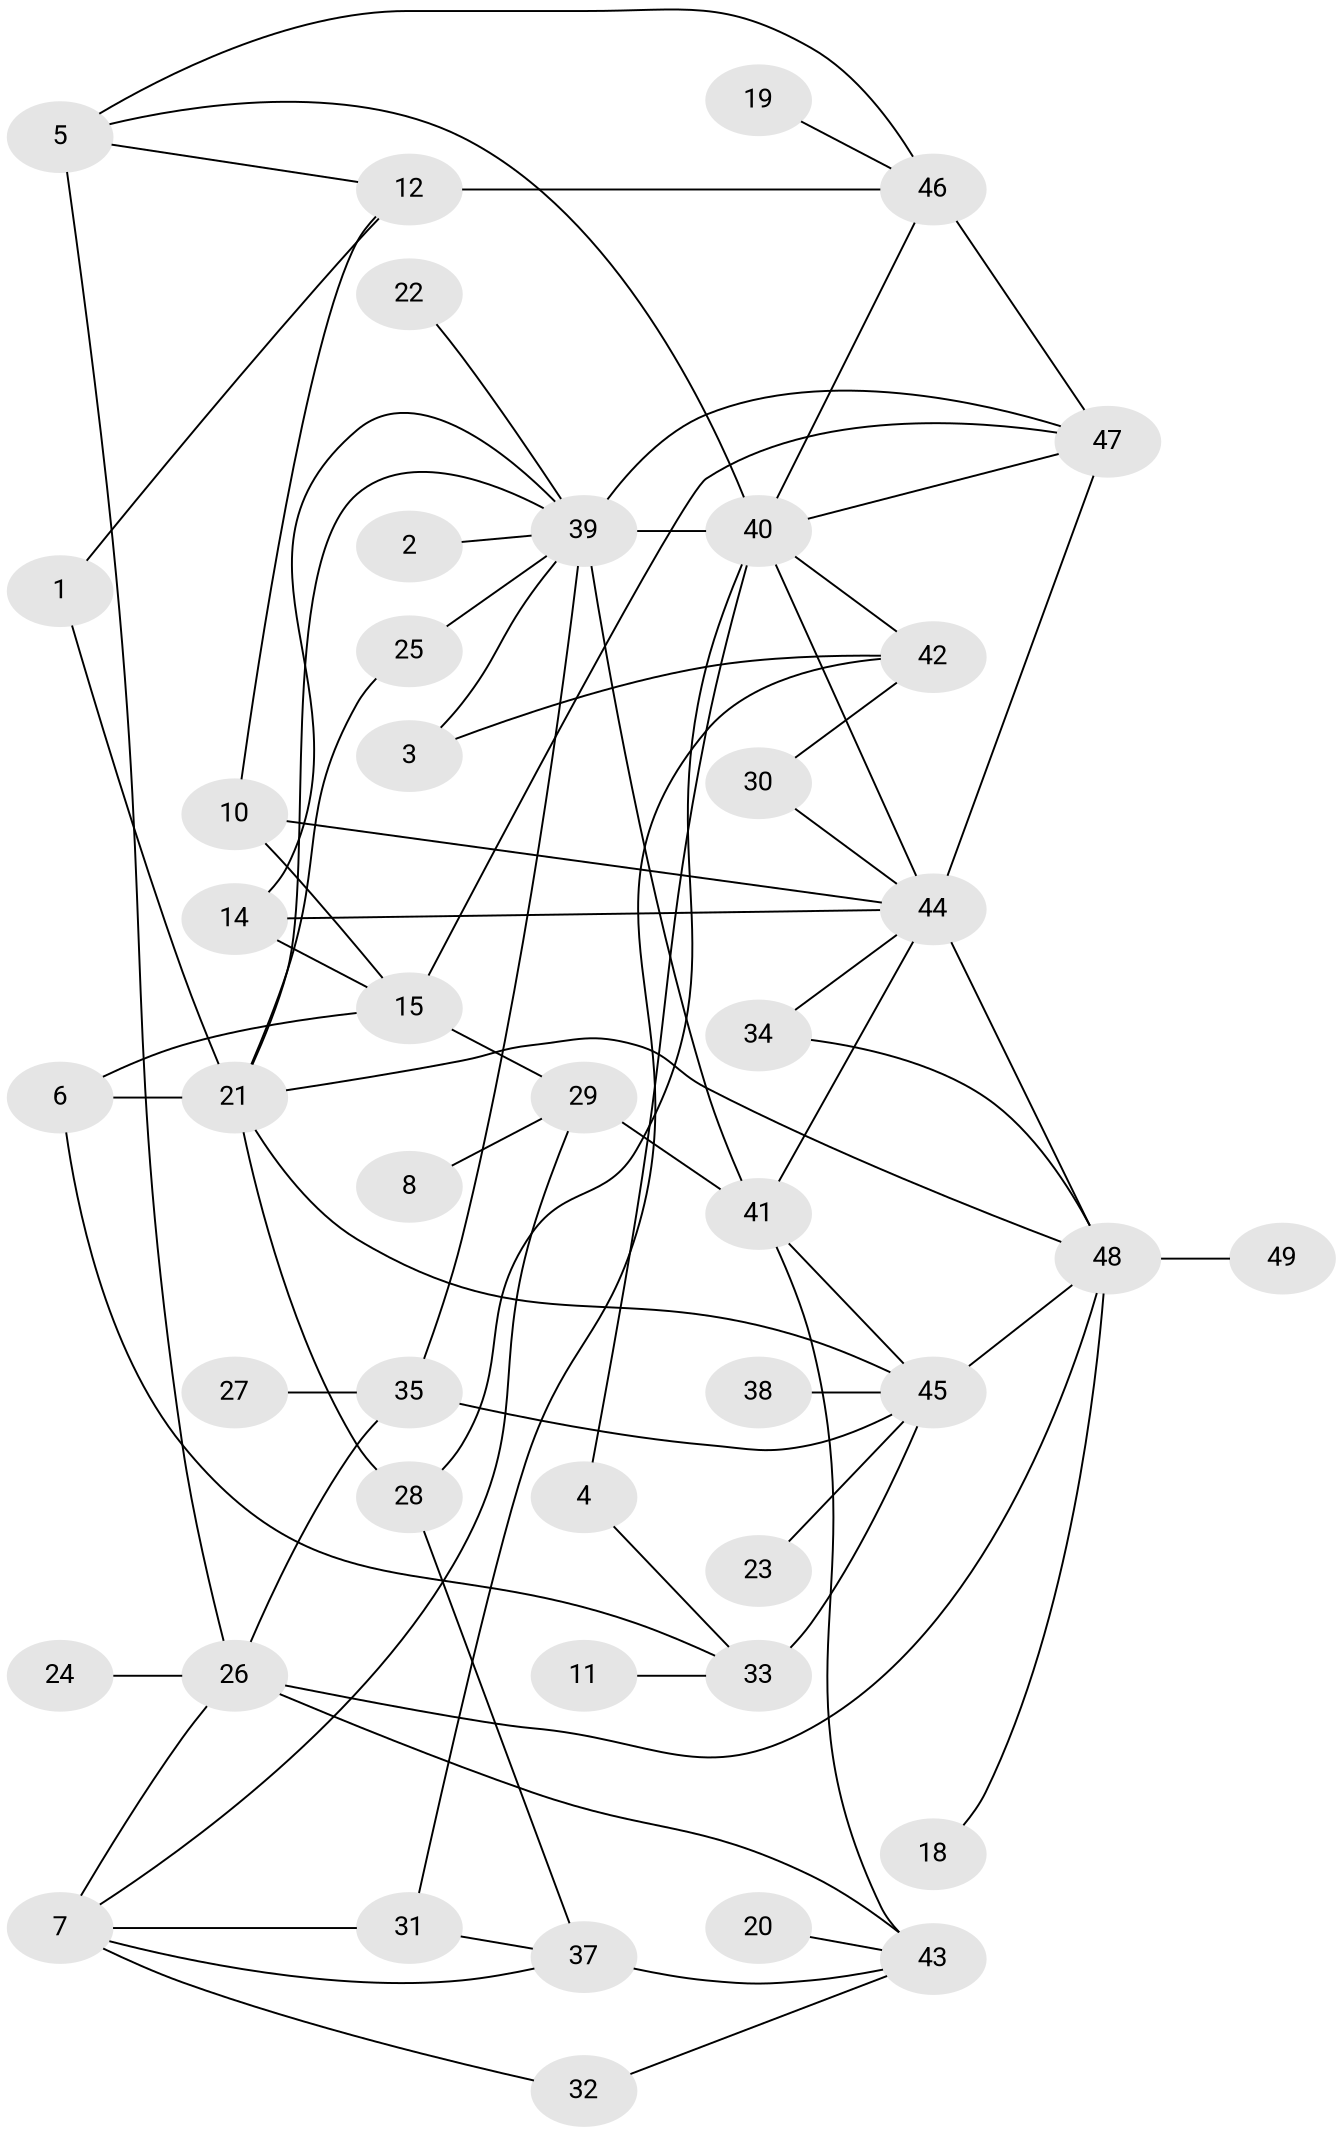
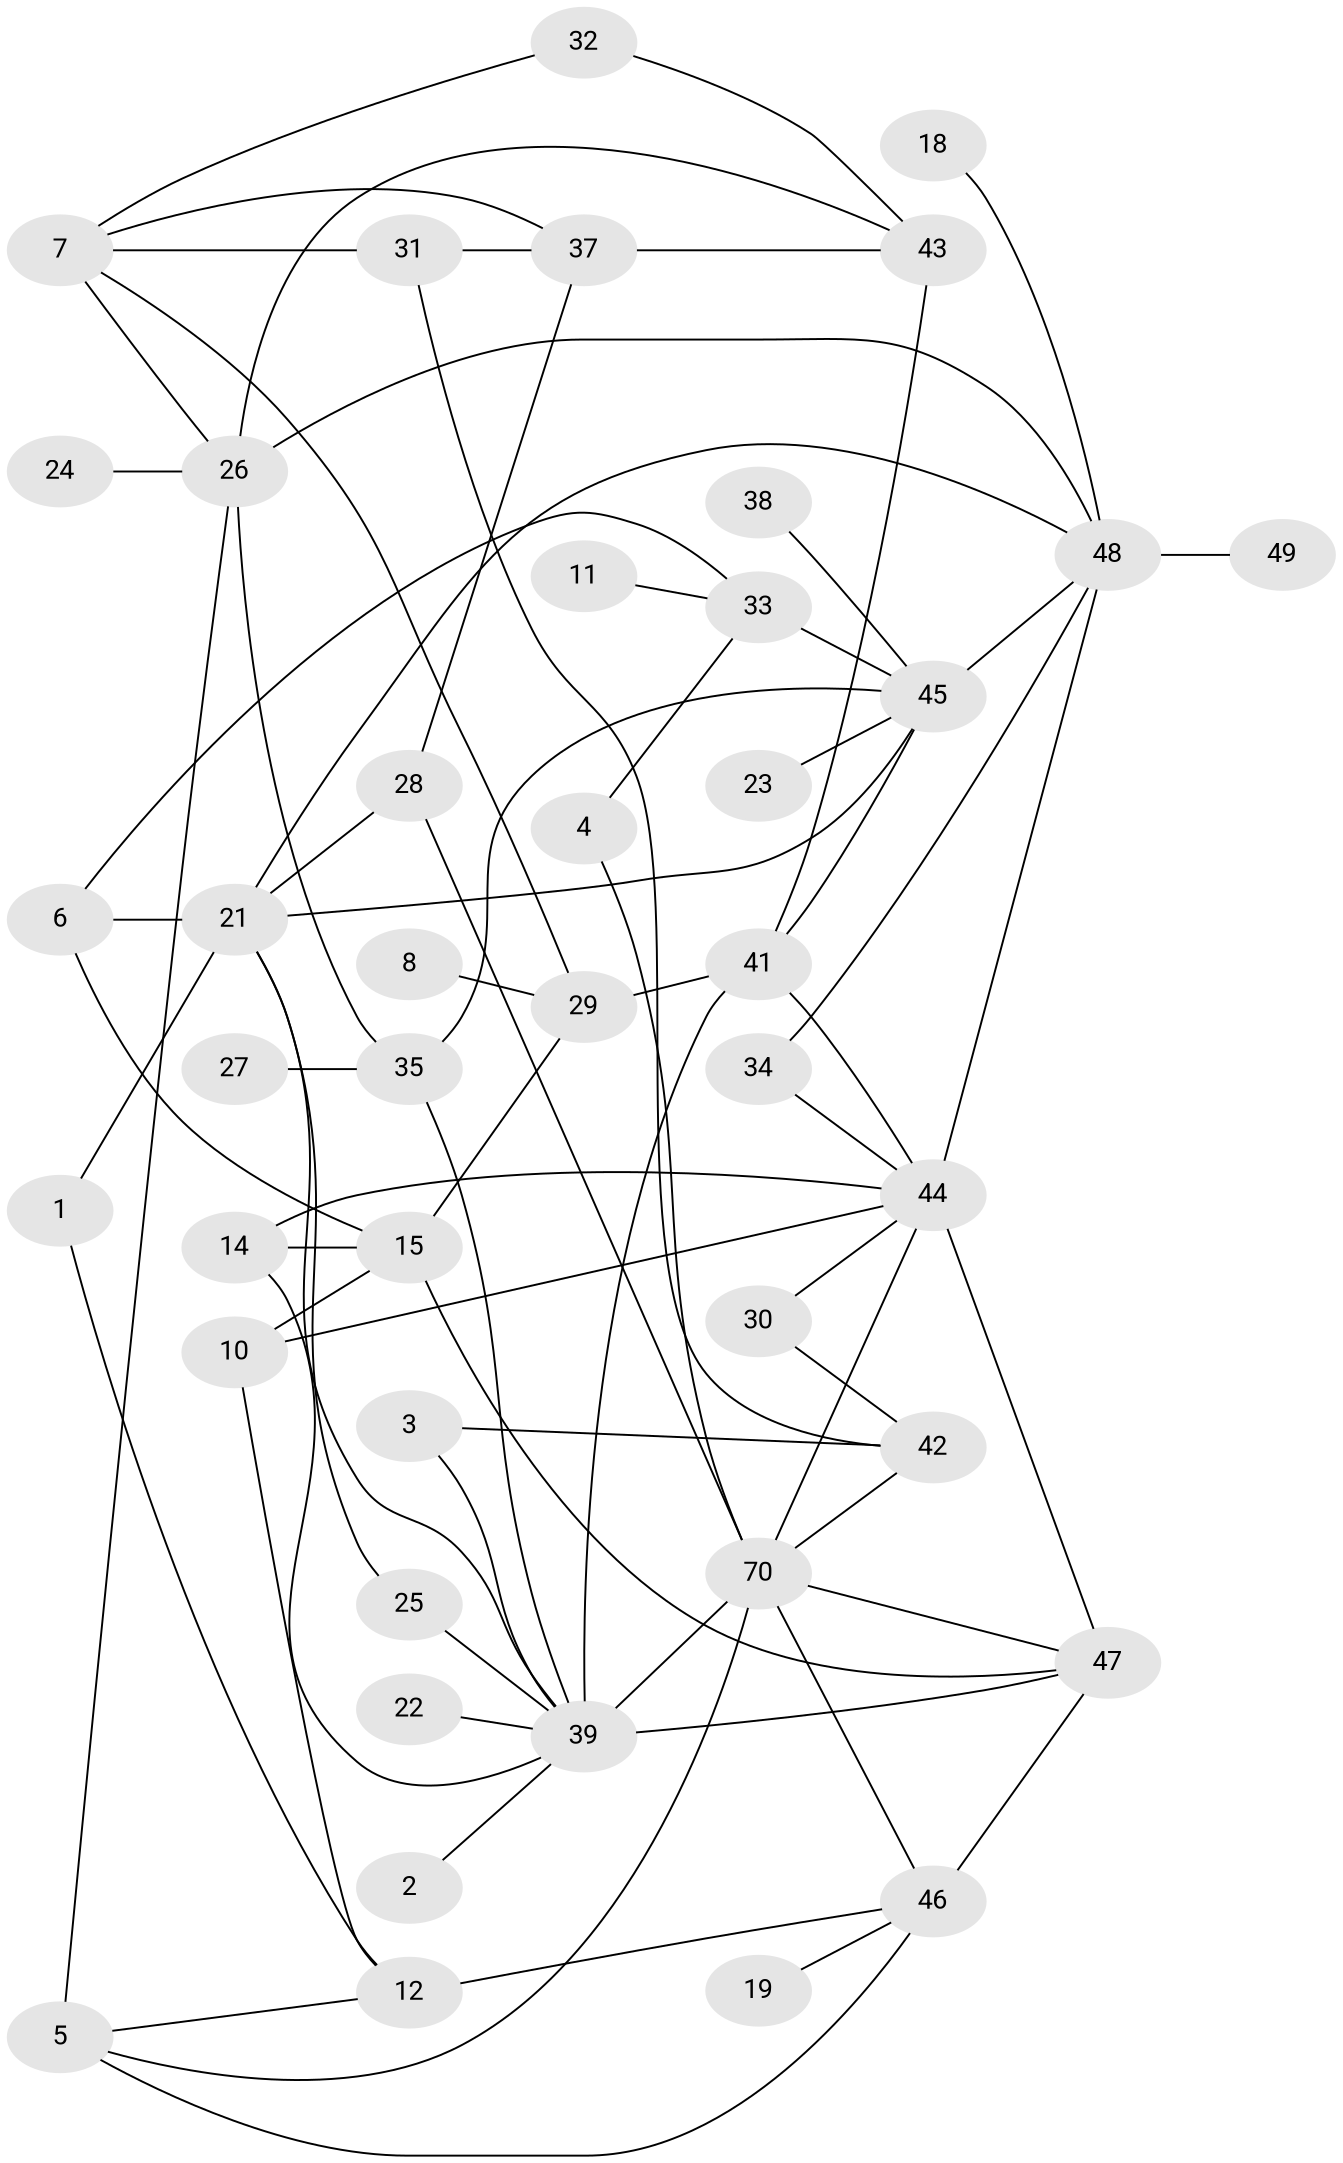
(759, 531) -> (759, 1574)
(759, 1928) -> none
